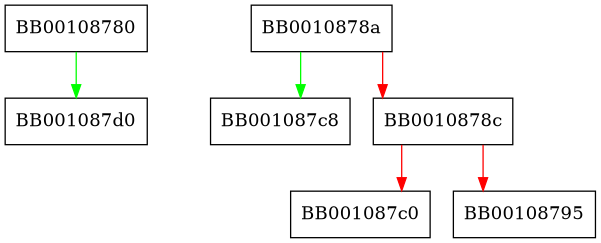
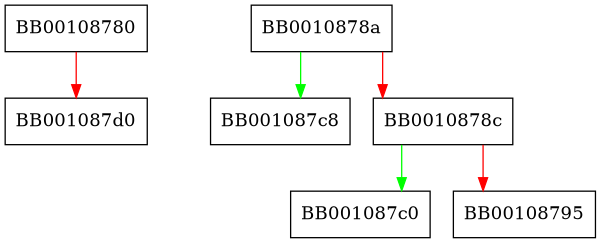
(76, 68) -> (76, 68)
(402, 161) -> (402, 161)
